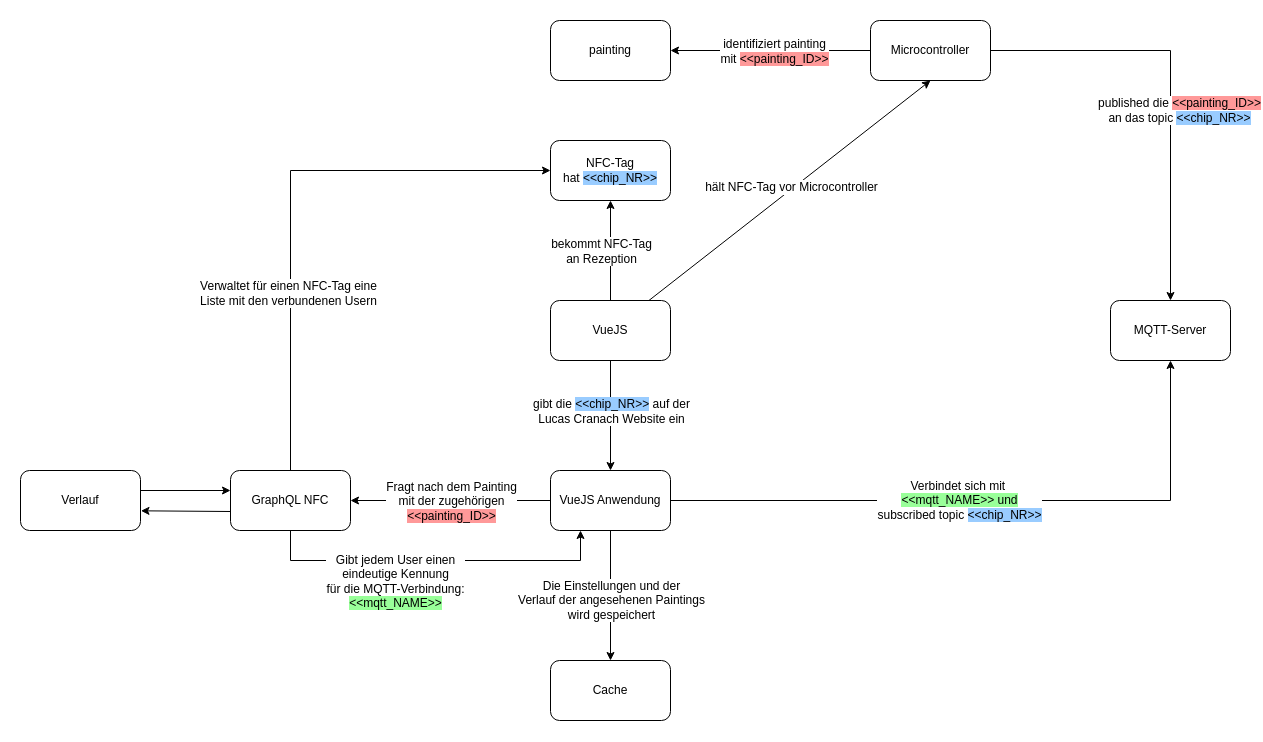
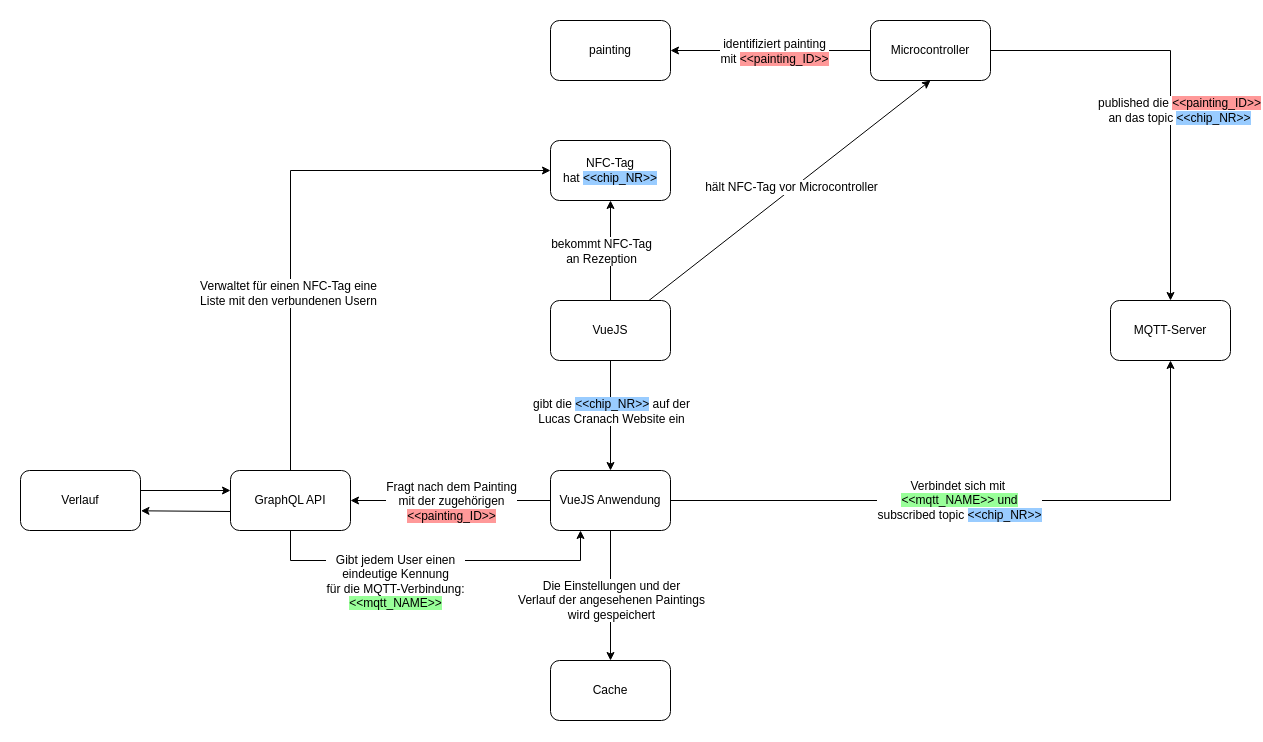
(291, 501) -> (291, 501)
